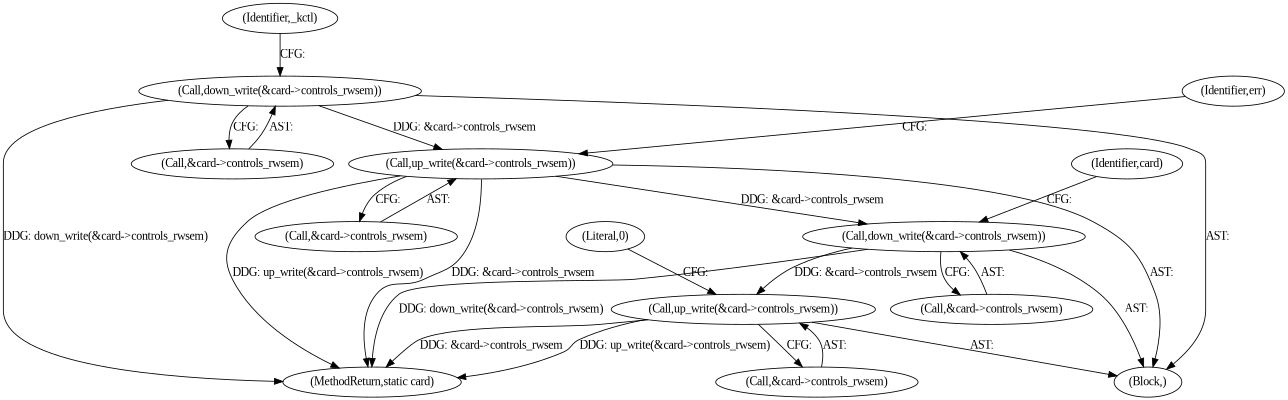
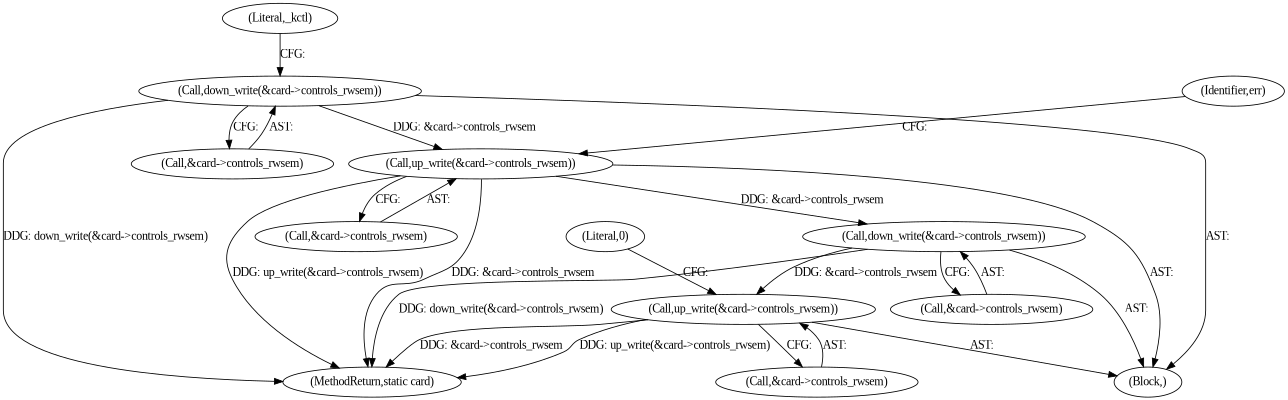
(280, 18) -> (280, 18)
(1127, 164) -> none
